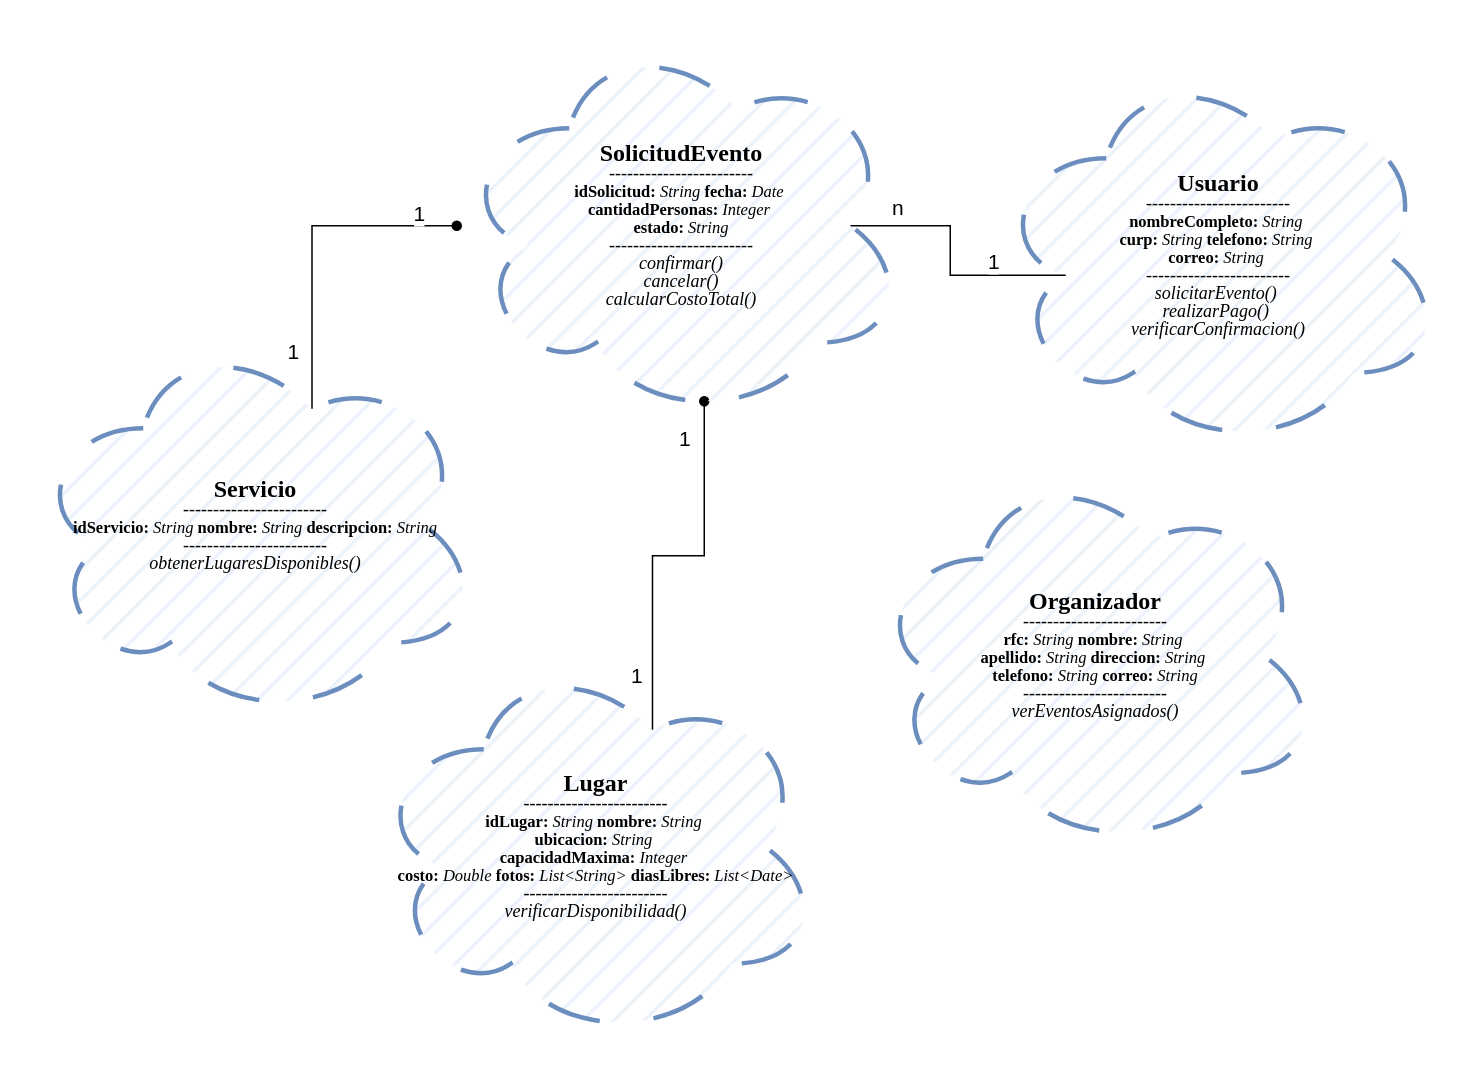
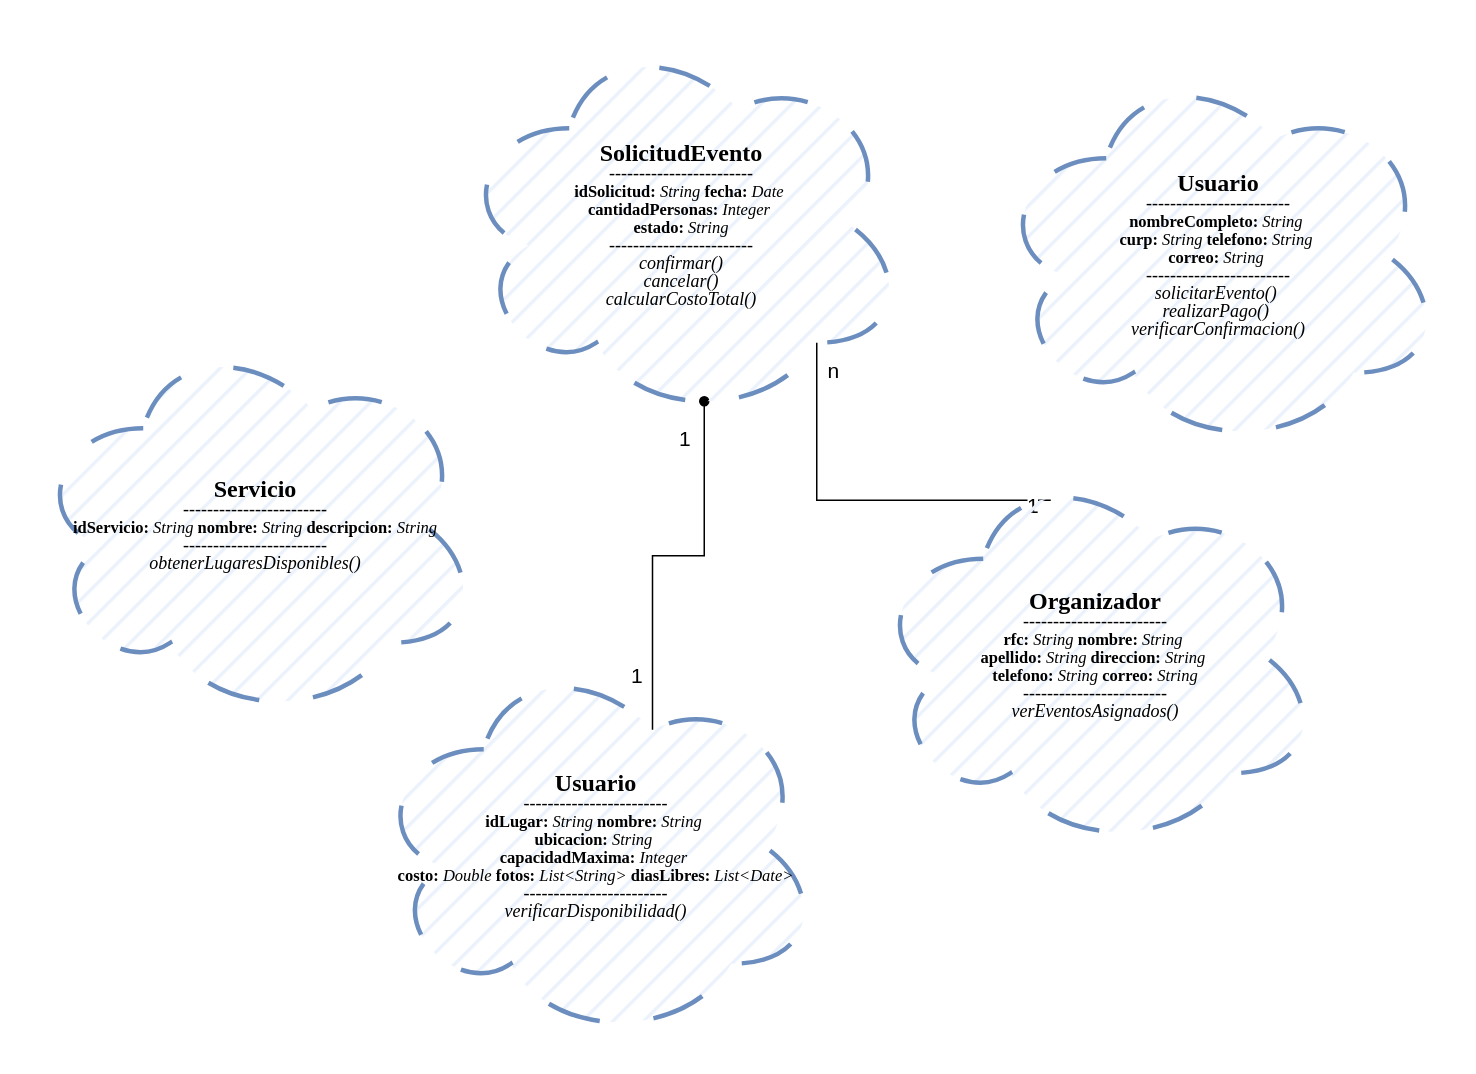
(950, 259) -> none
(312, 266) -> none
none -> (856, 500)
(596, 847) -> (596, 847)
